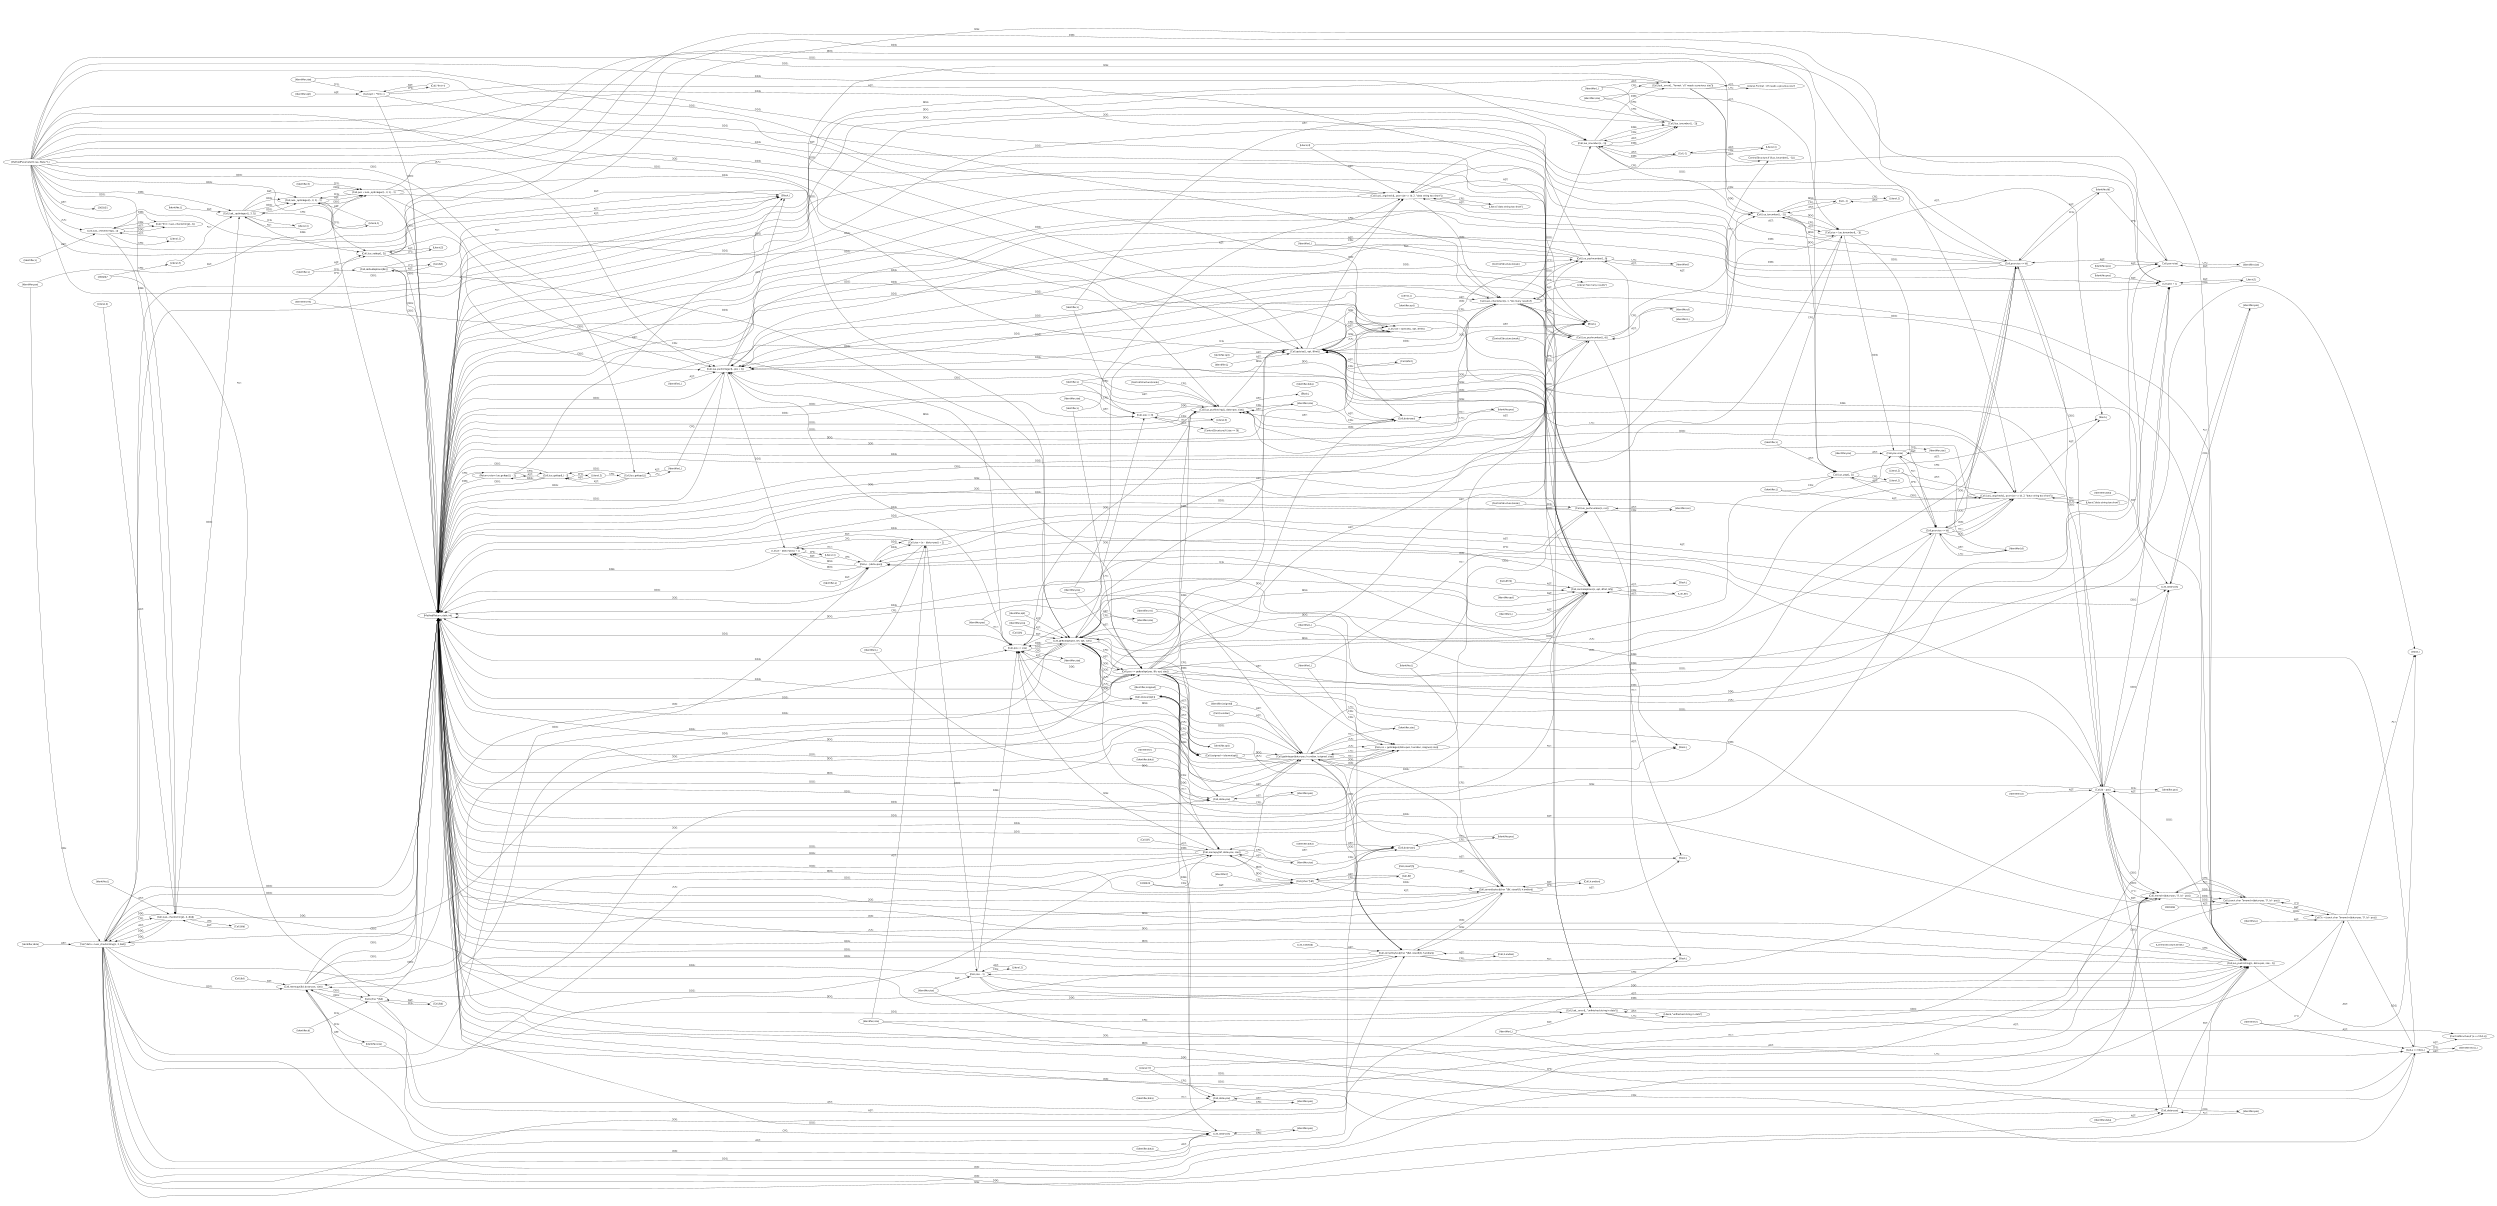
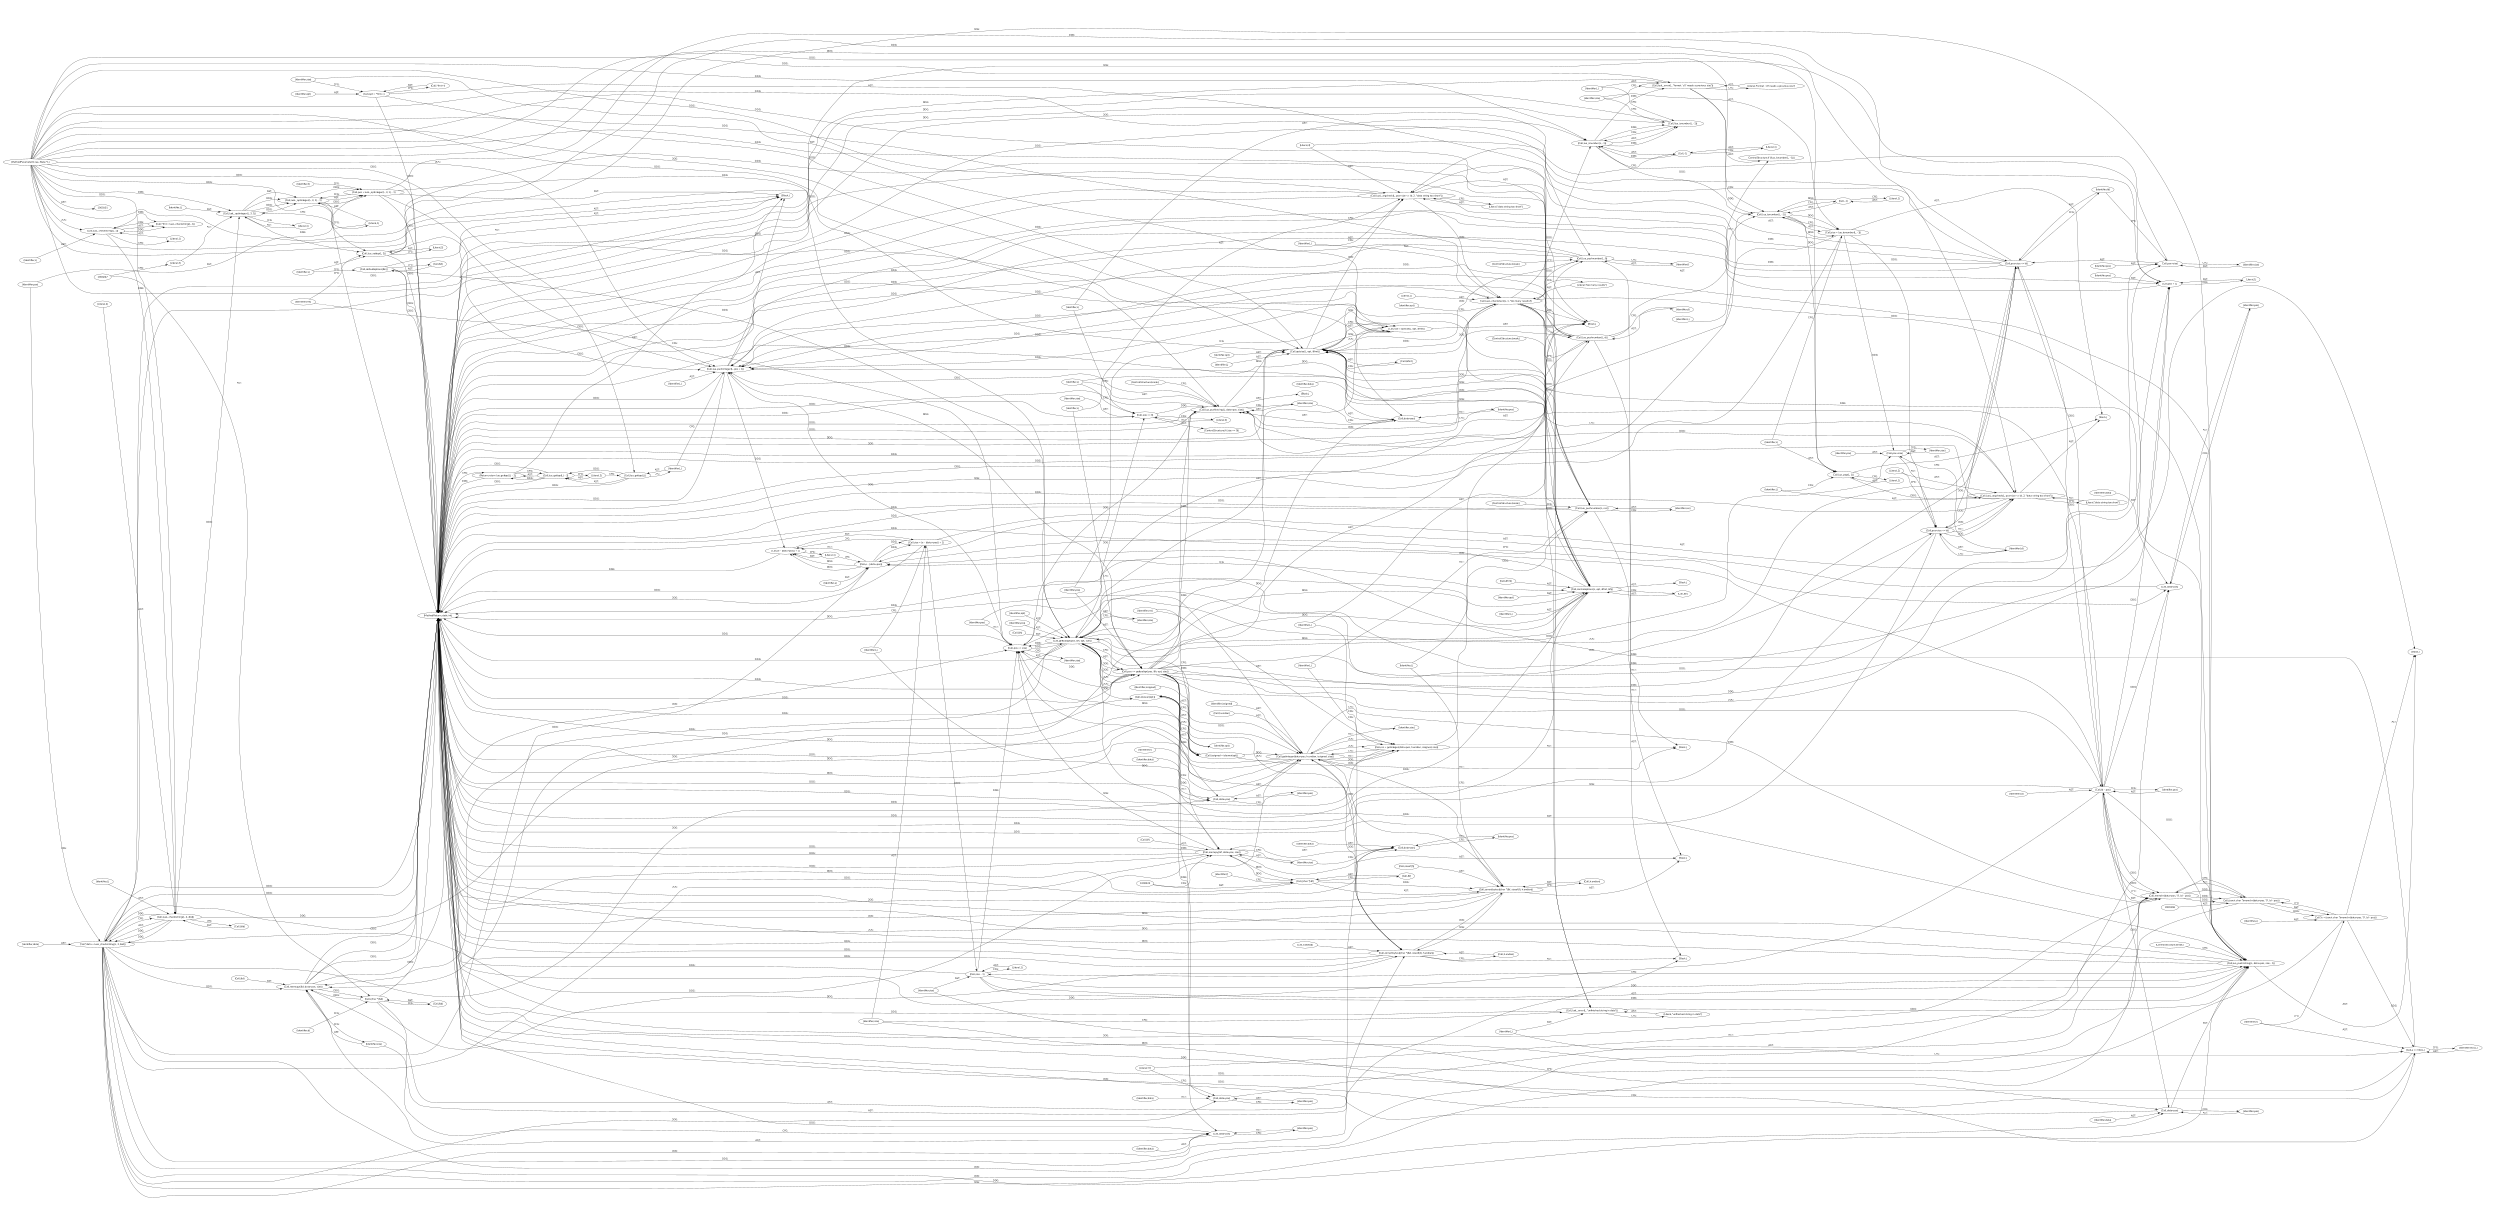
(1105, 486) -> none
(2468, 1036) -> none
